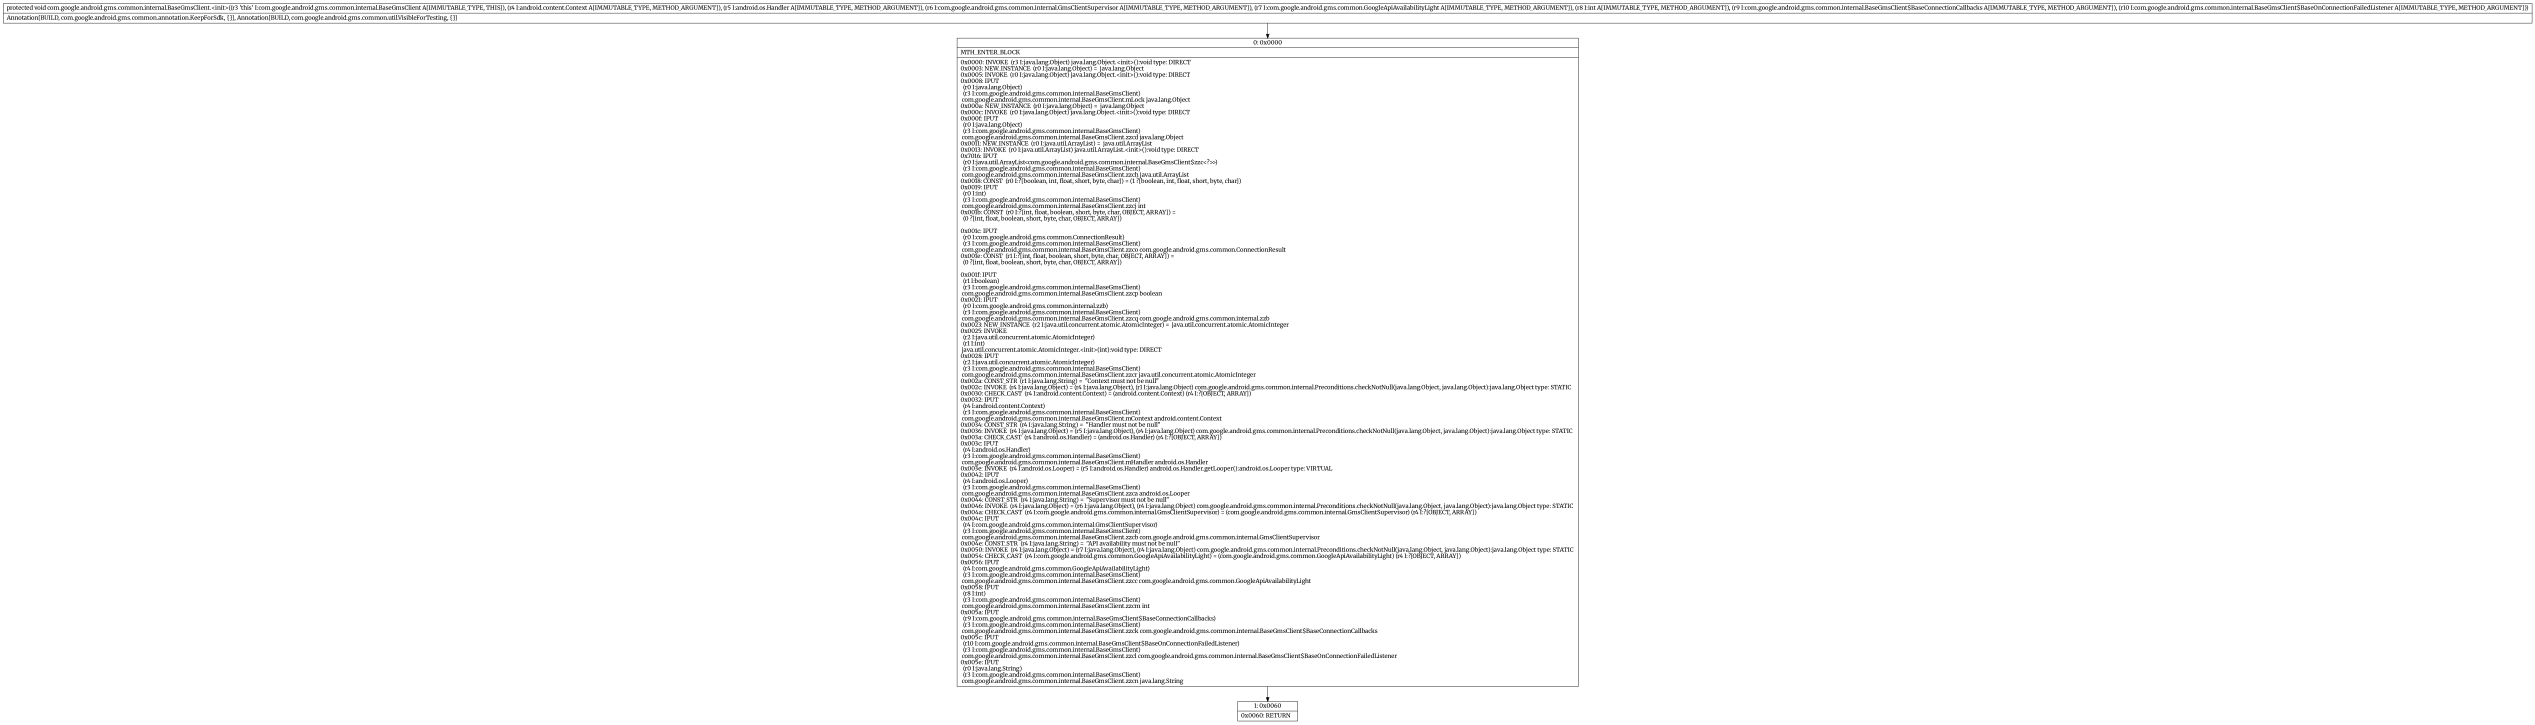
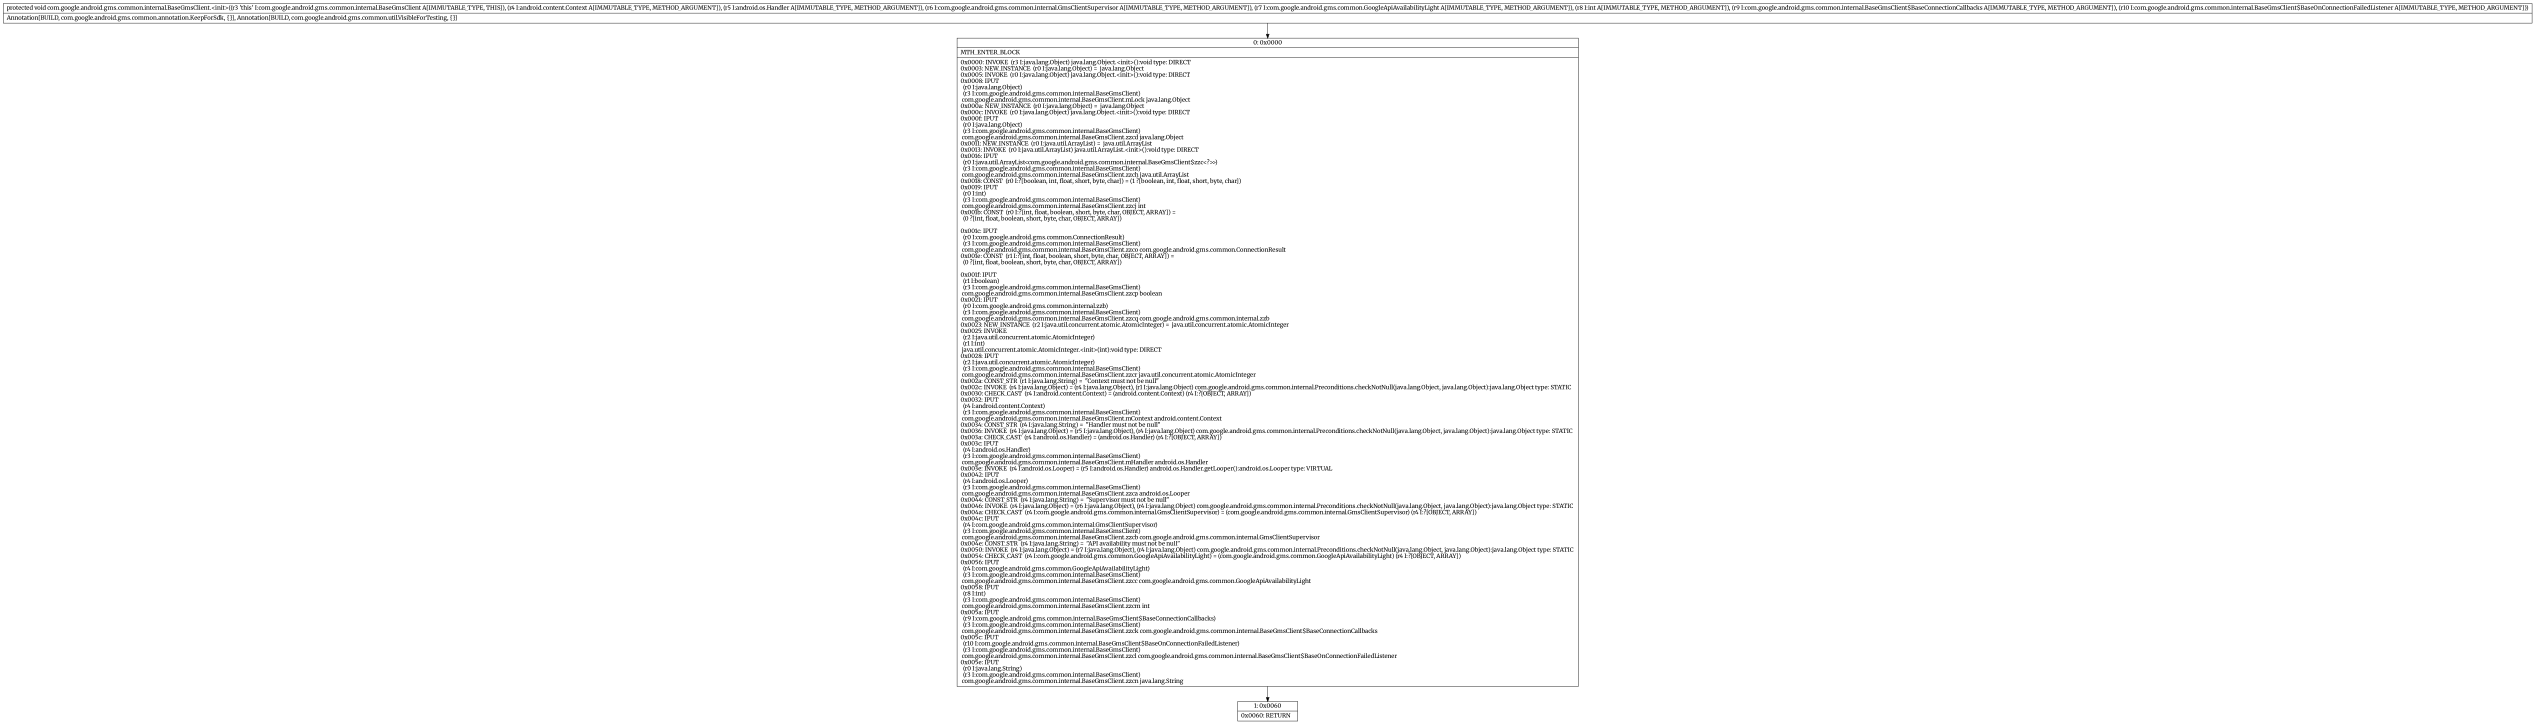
(980, 156) -> (981, 156)
